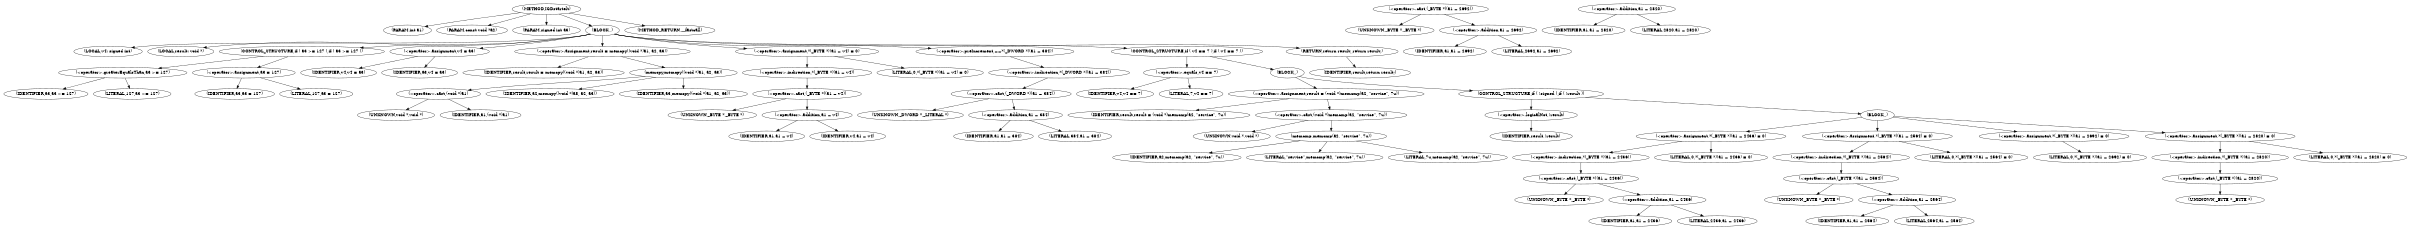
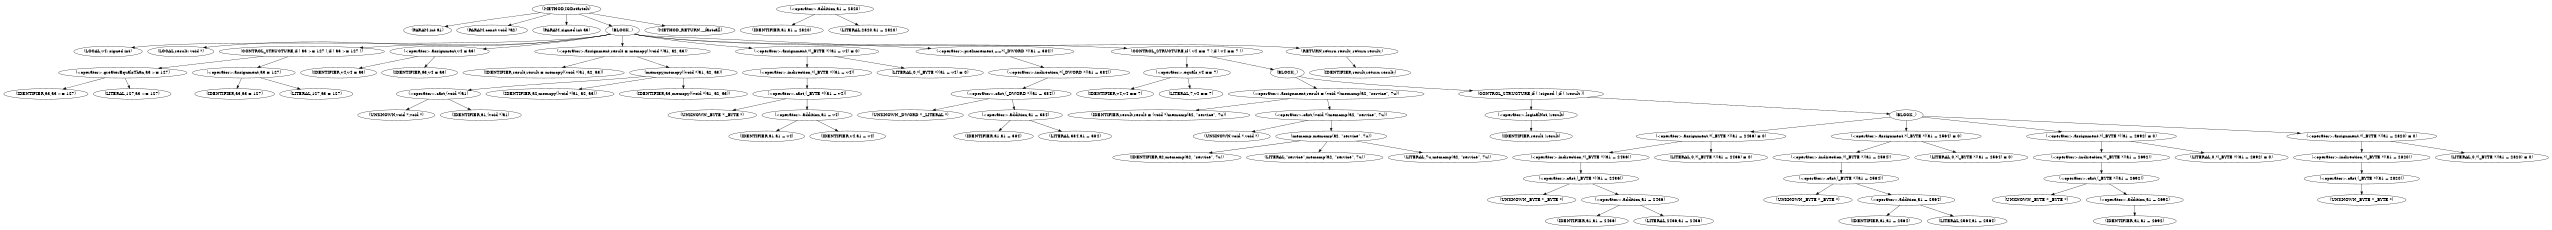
(1532, 52) -> none
(550, 94) -> (550, 94)
none -> (2101, 158)
